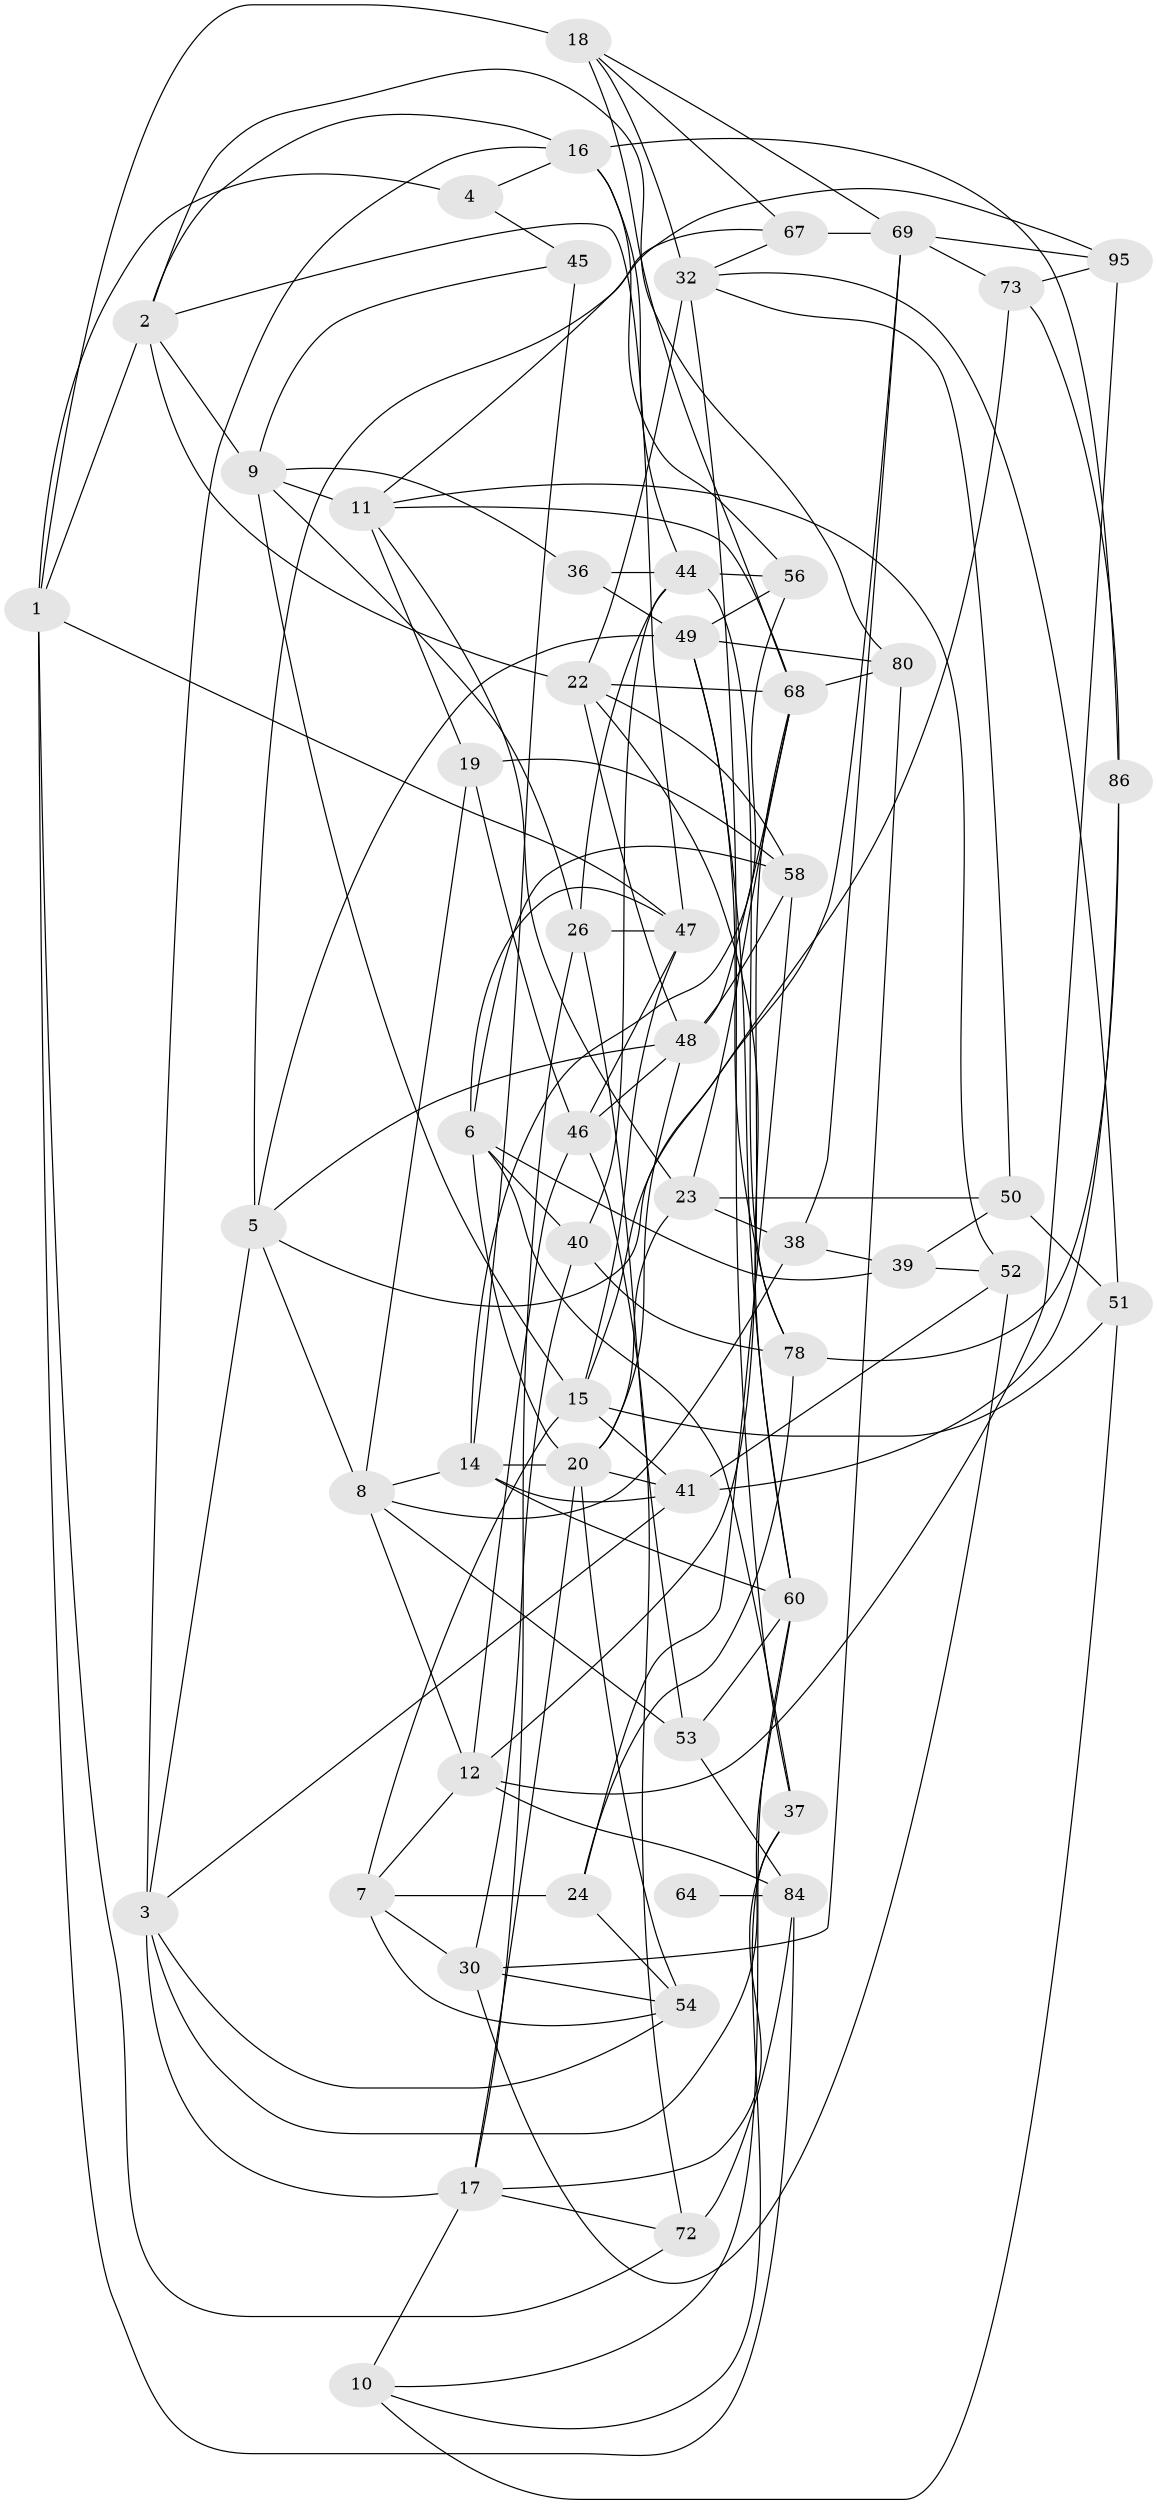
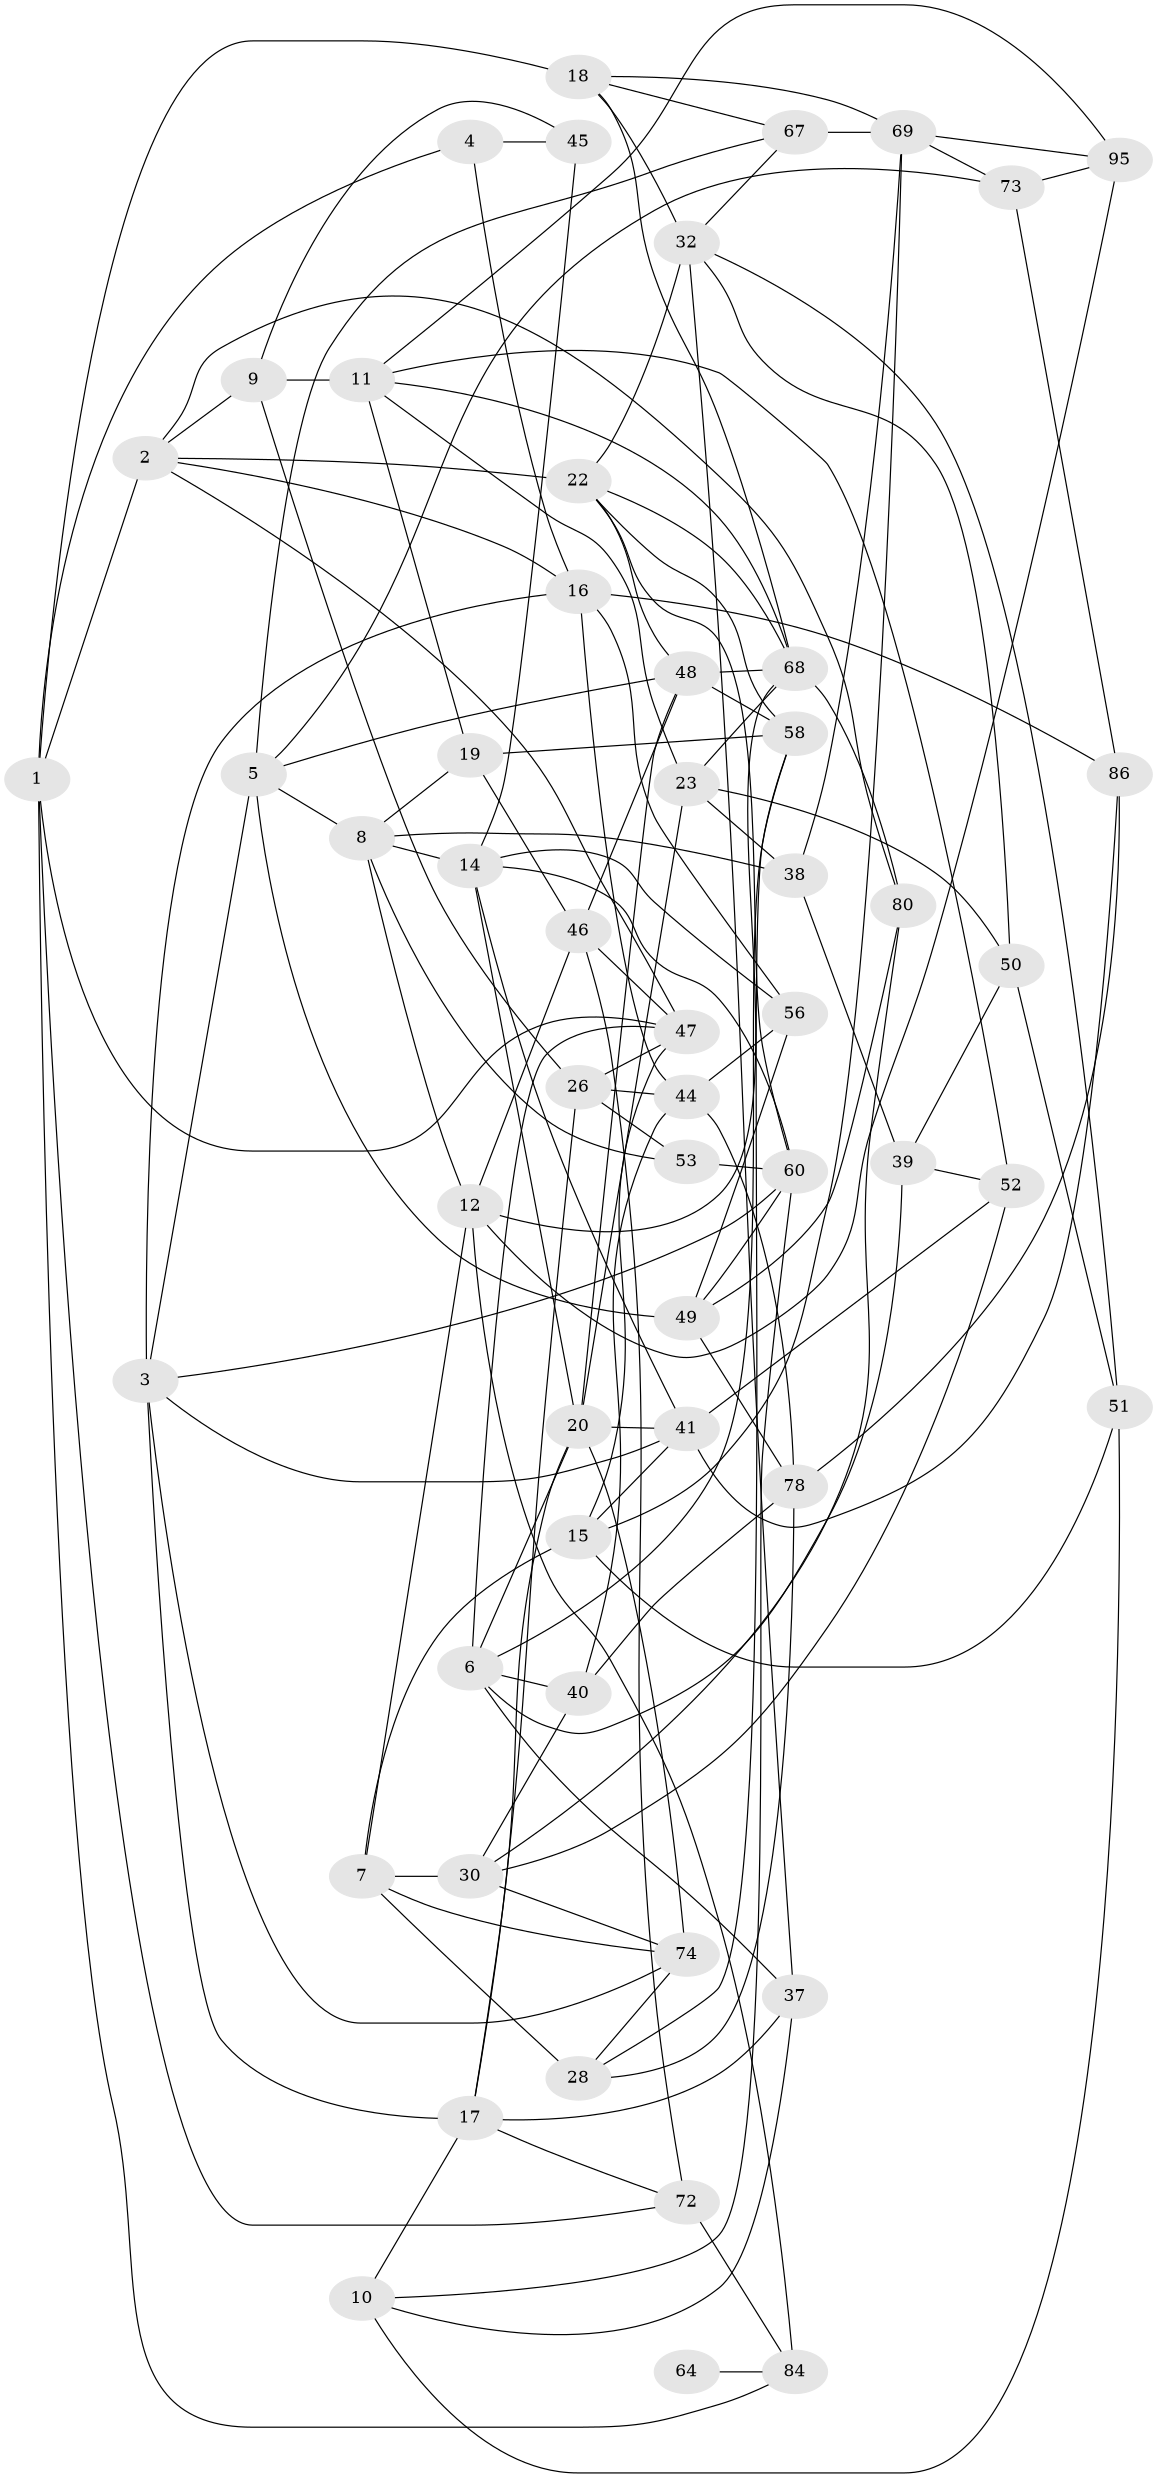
(579, 573) -> none
(364, 955) -> none
(741, 1817) -> none
(579, 1896) -> (579, 2078)
(687, 2006) -> (687, 1955)
